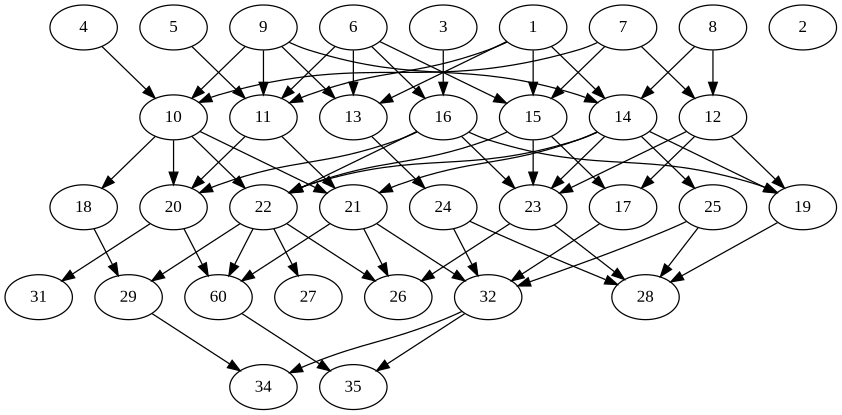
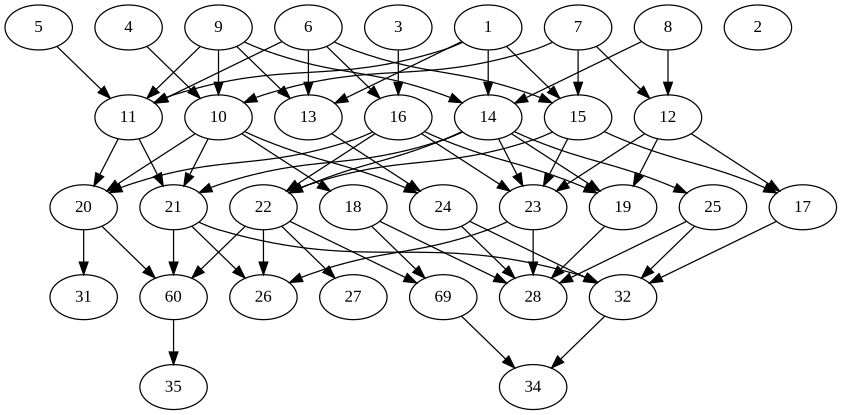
(213, 157) -> (284, 148)
none -> (417, 240)
(129, 297) -> (443, 297)
(426, 339) -> none
